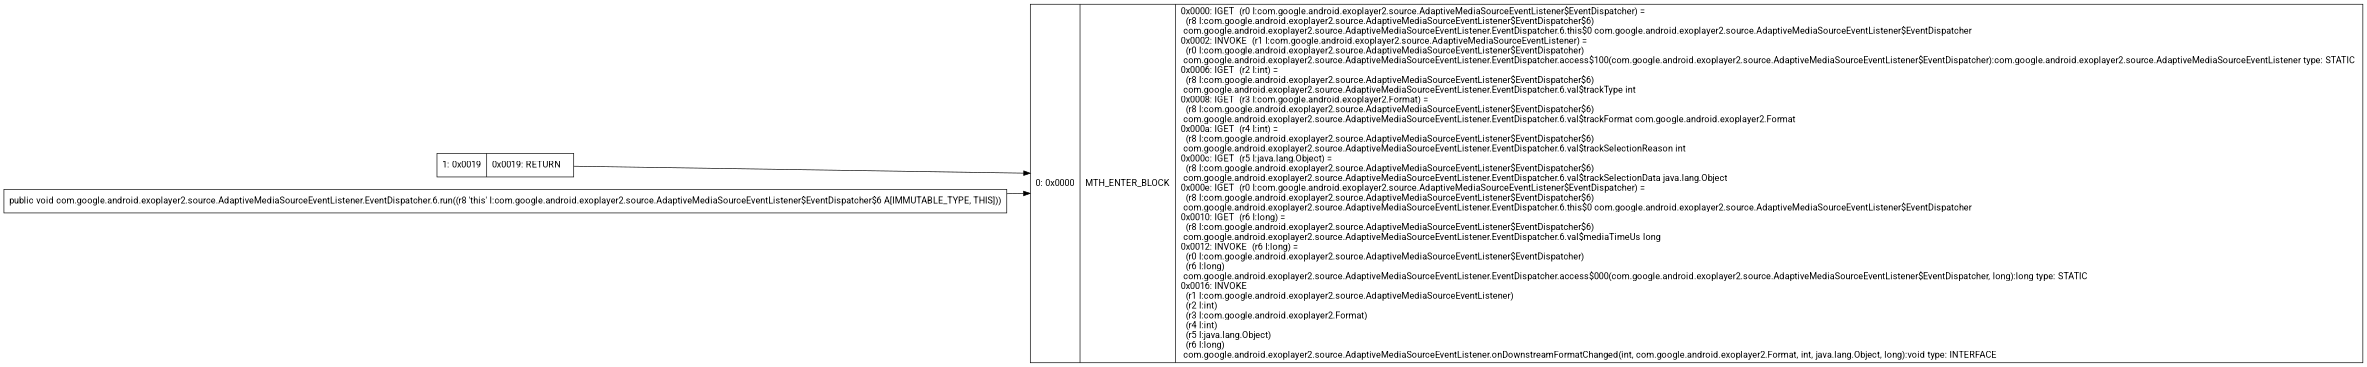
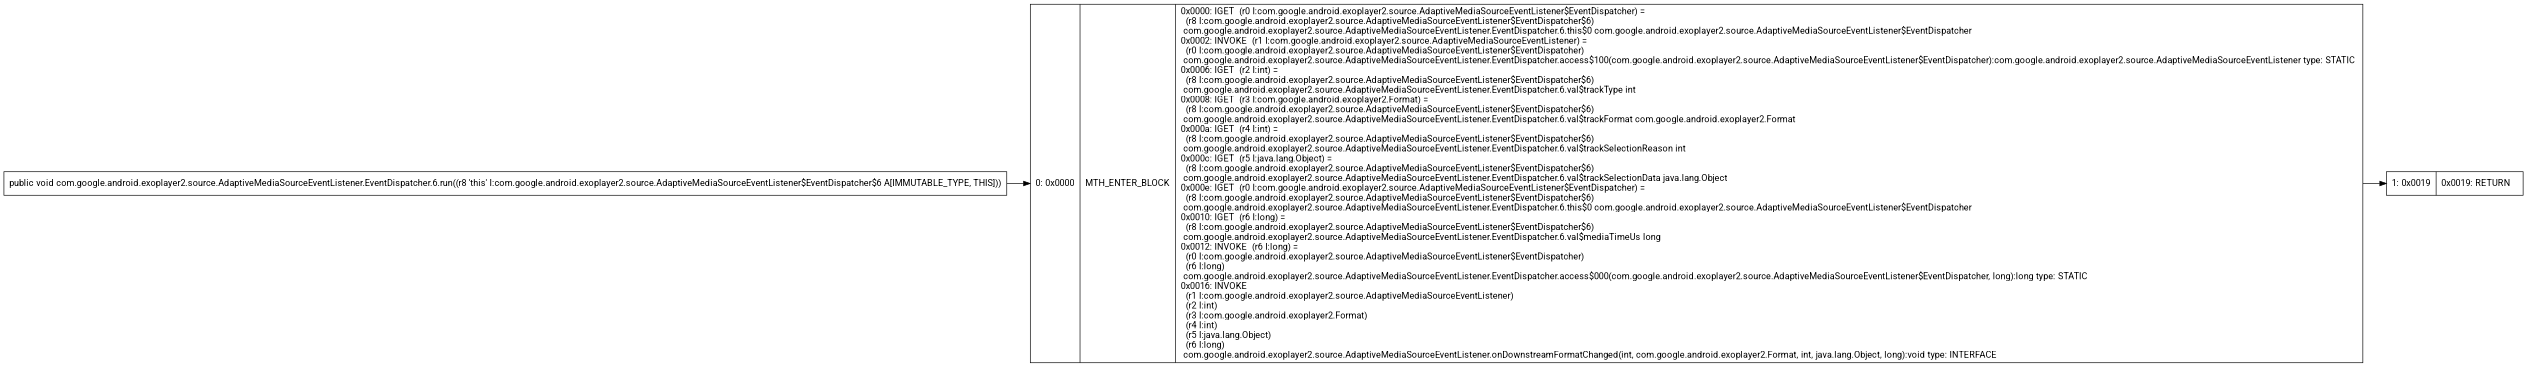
(799, 170) -> (2371, 183)
